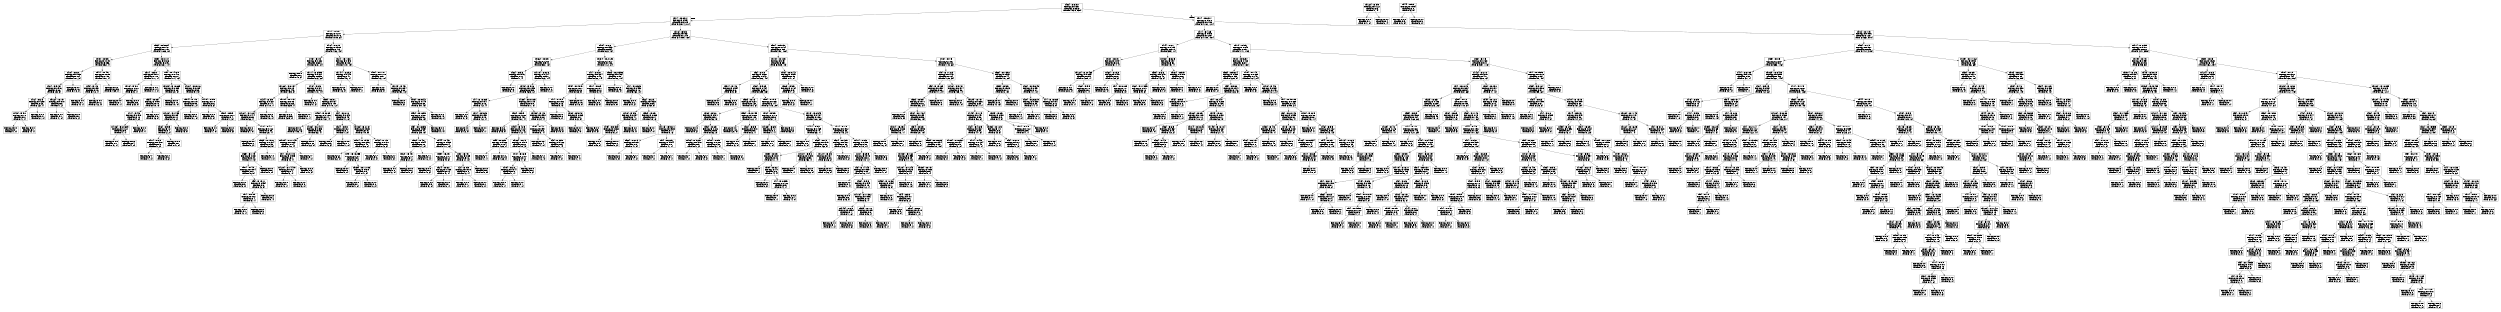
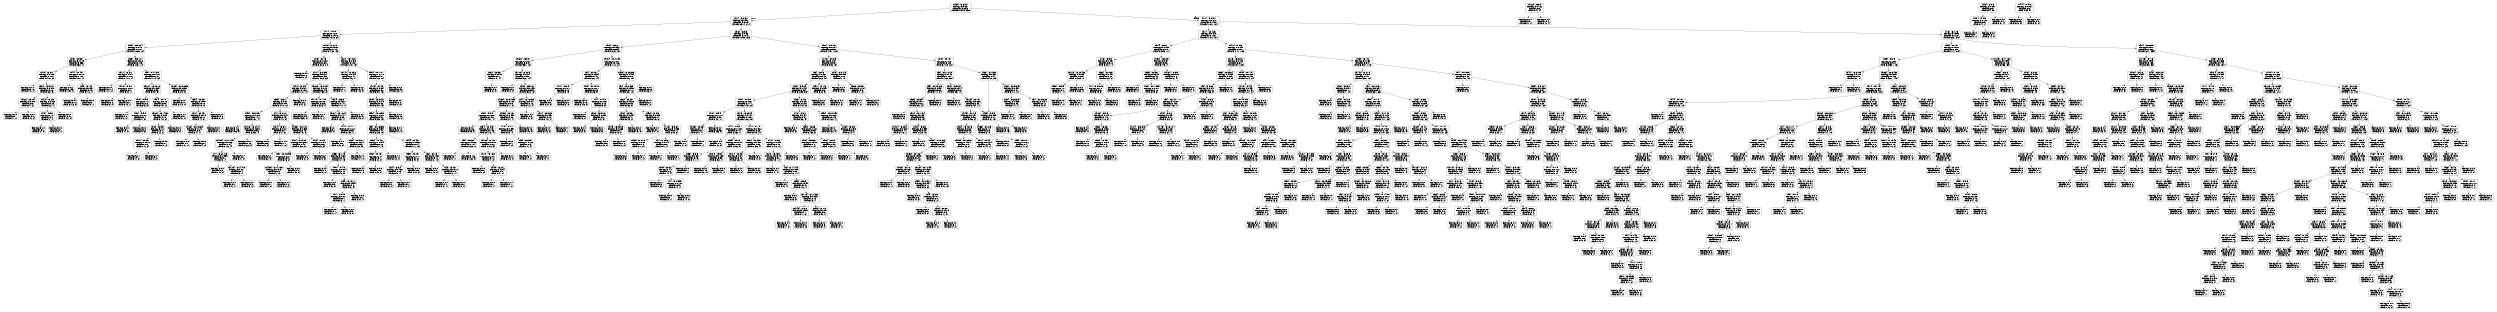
(1461, 103) -> (1373, 103)
(985, 109) -> (980, 109)
